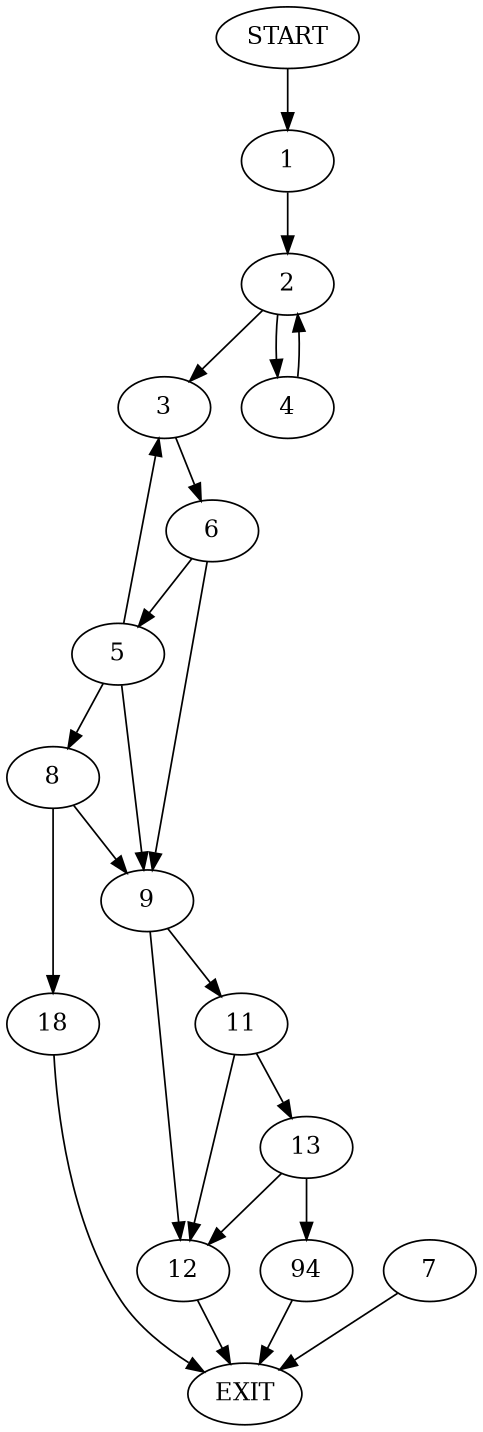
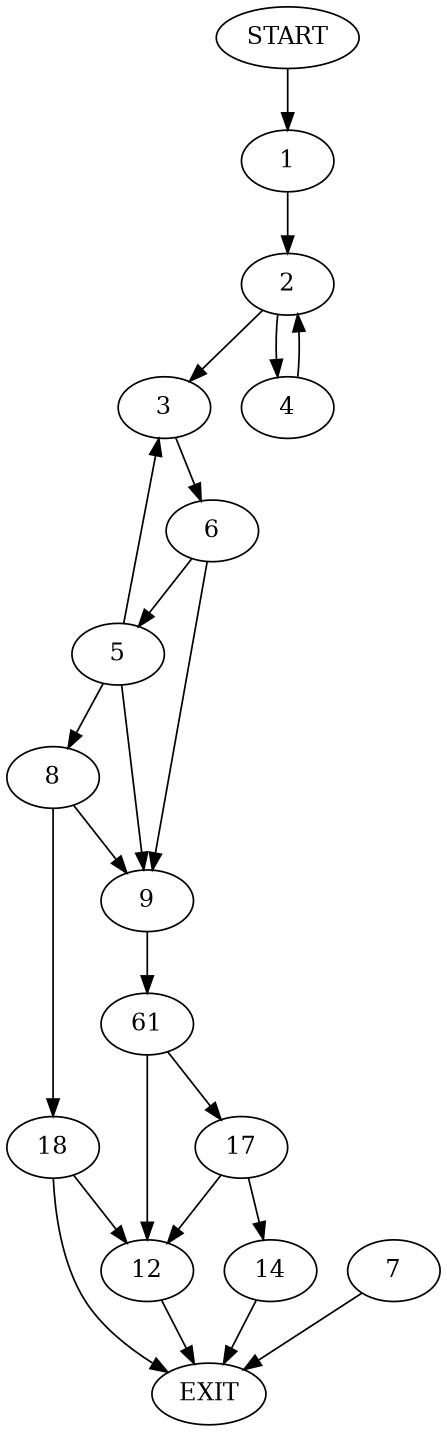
(241, 1024) -> (147, 1024)
(164, 1077) -> (95, 1202)
(307, 1147) -> (241, 1147)
(307, 1271) -> (271, 1271)
